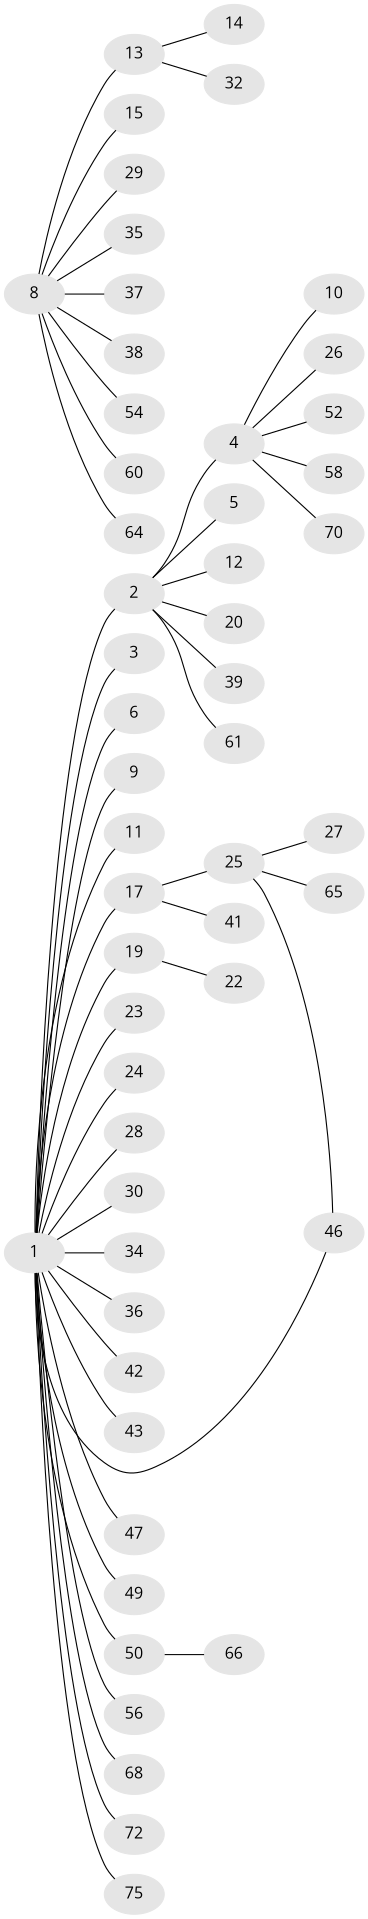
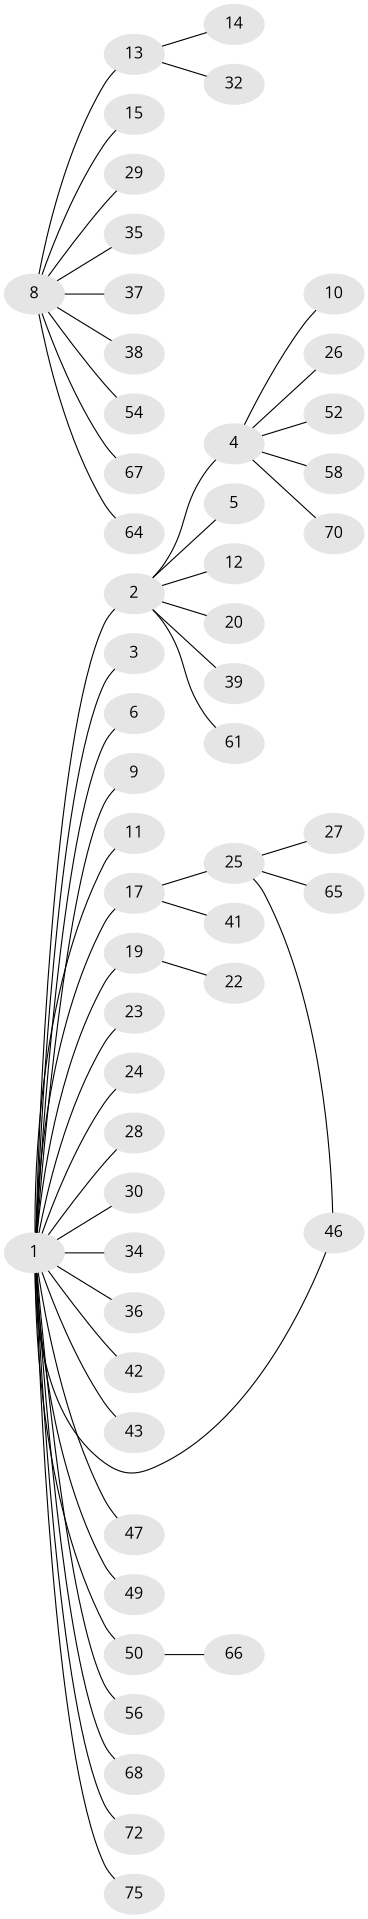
(134, 474) -> (134, 474)
